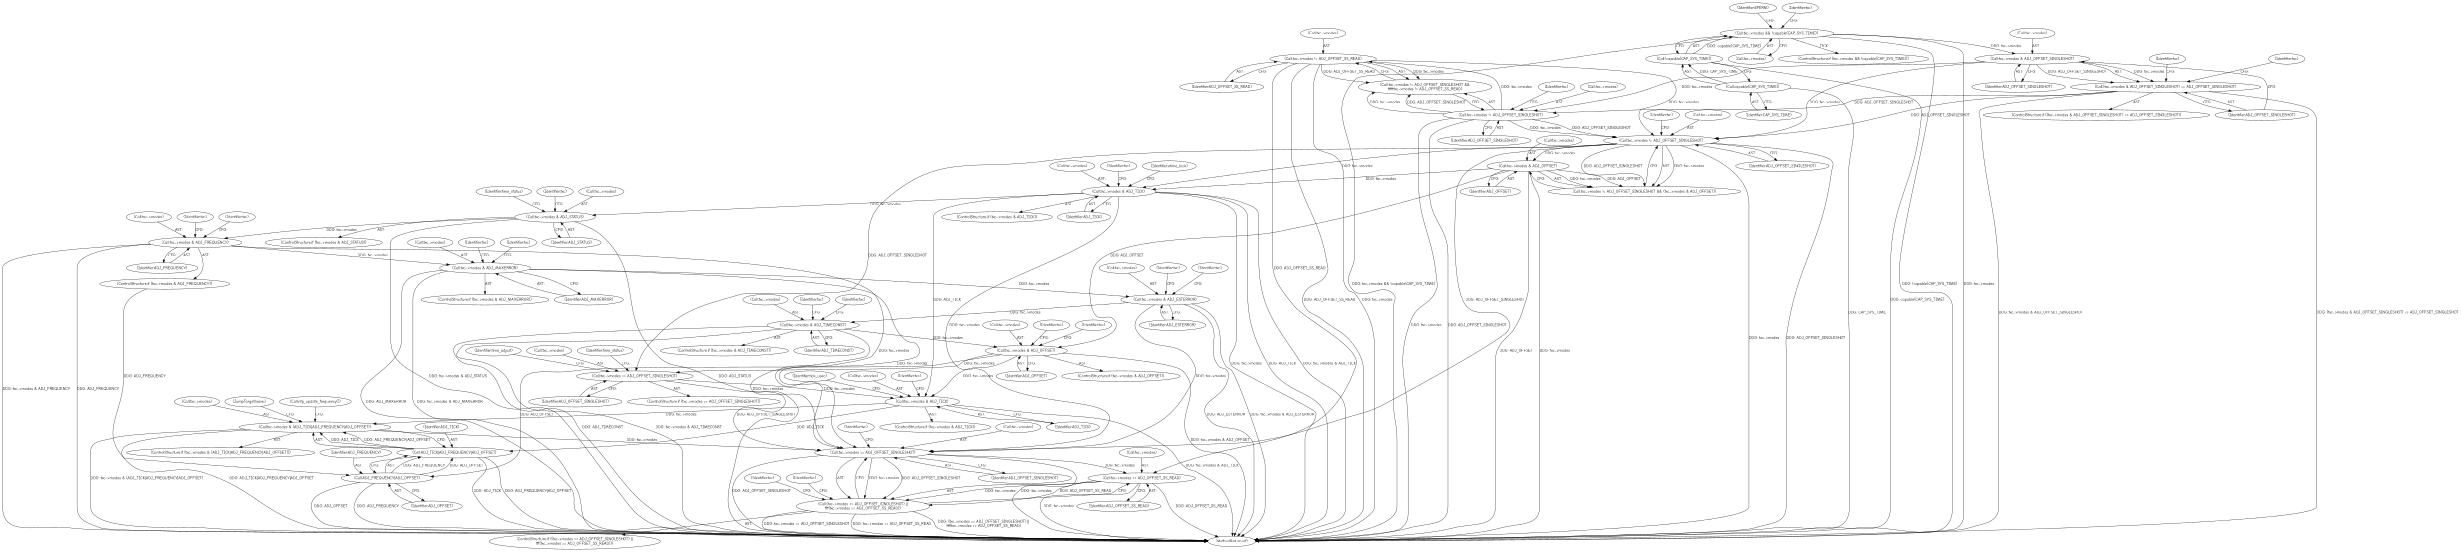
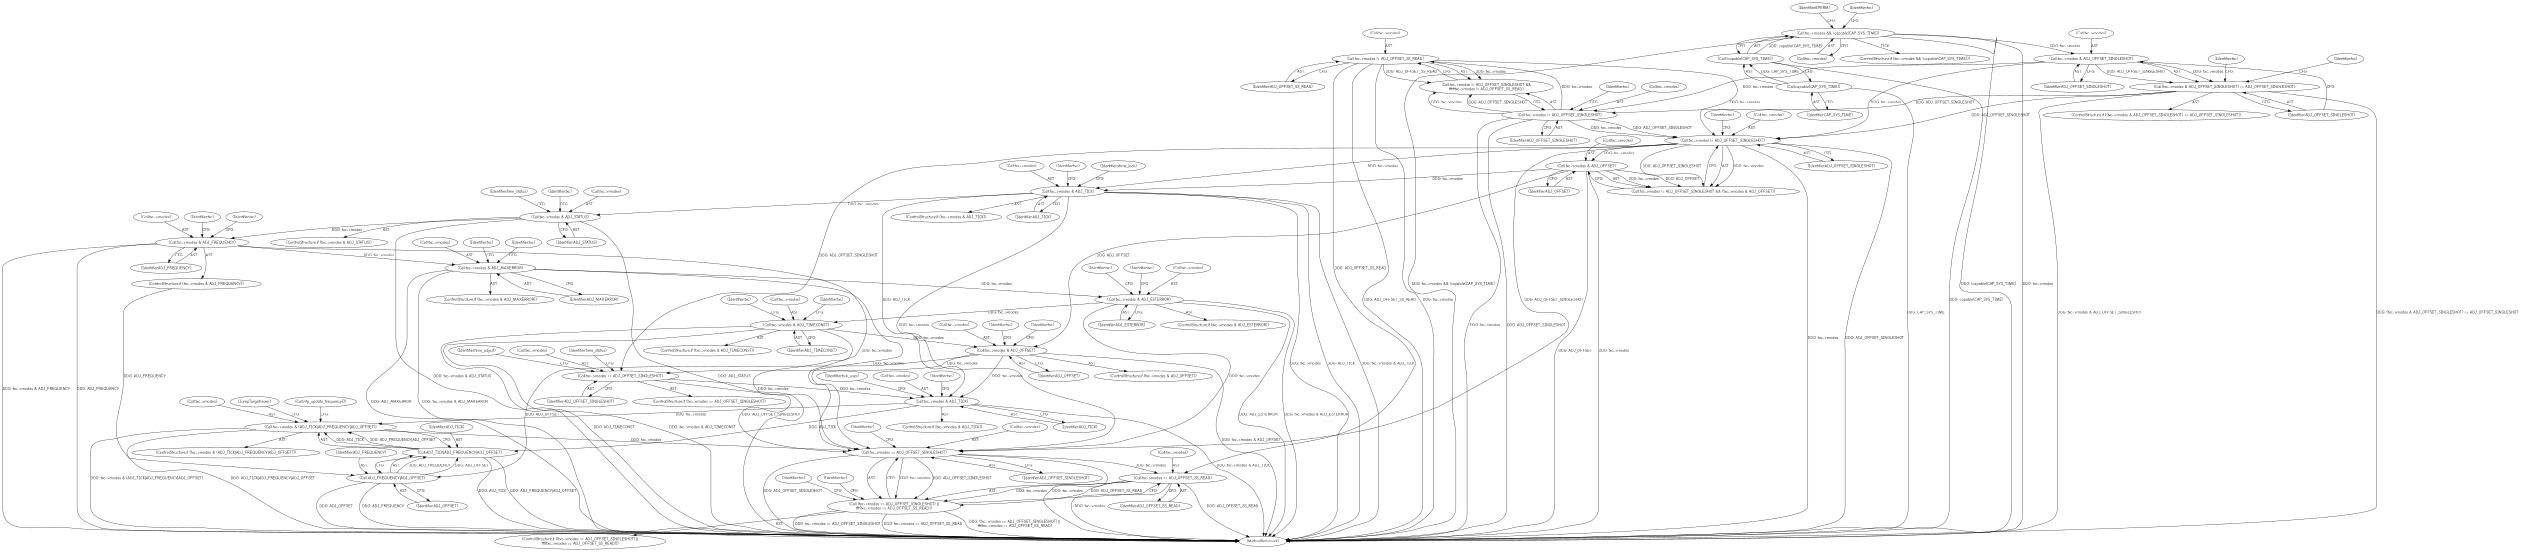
none -> (1223, 325)
